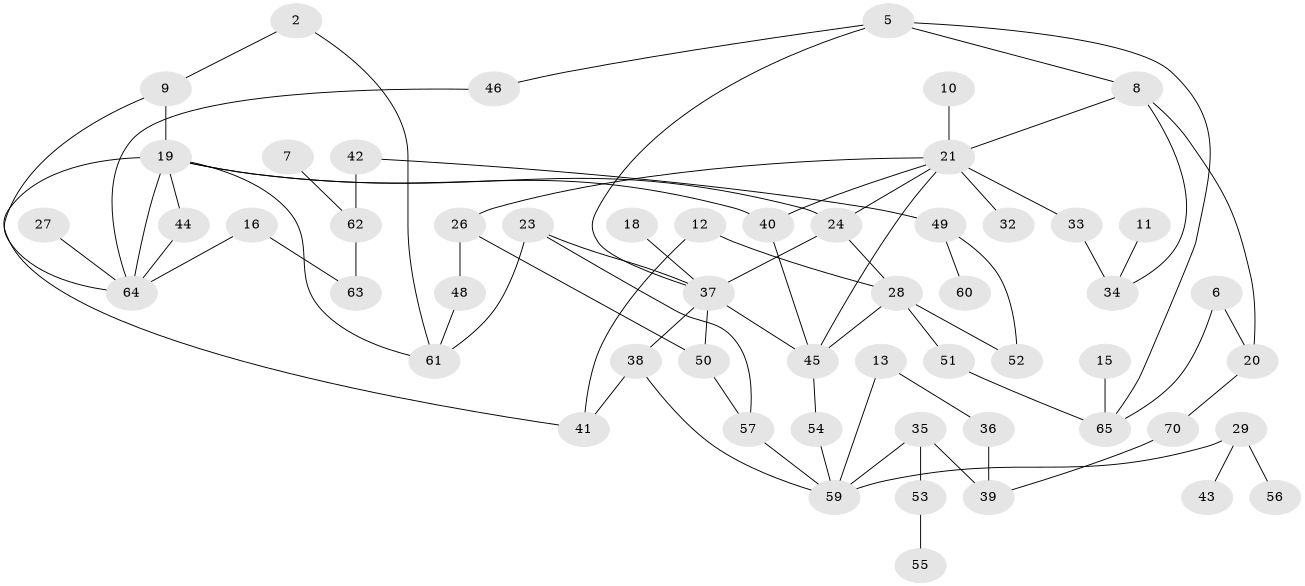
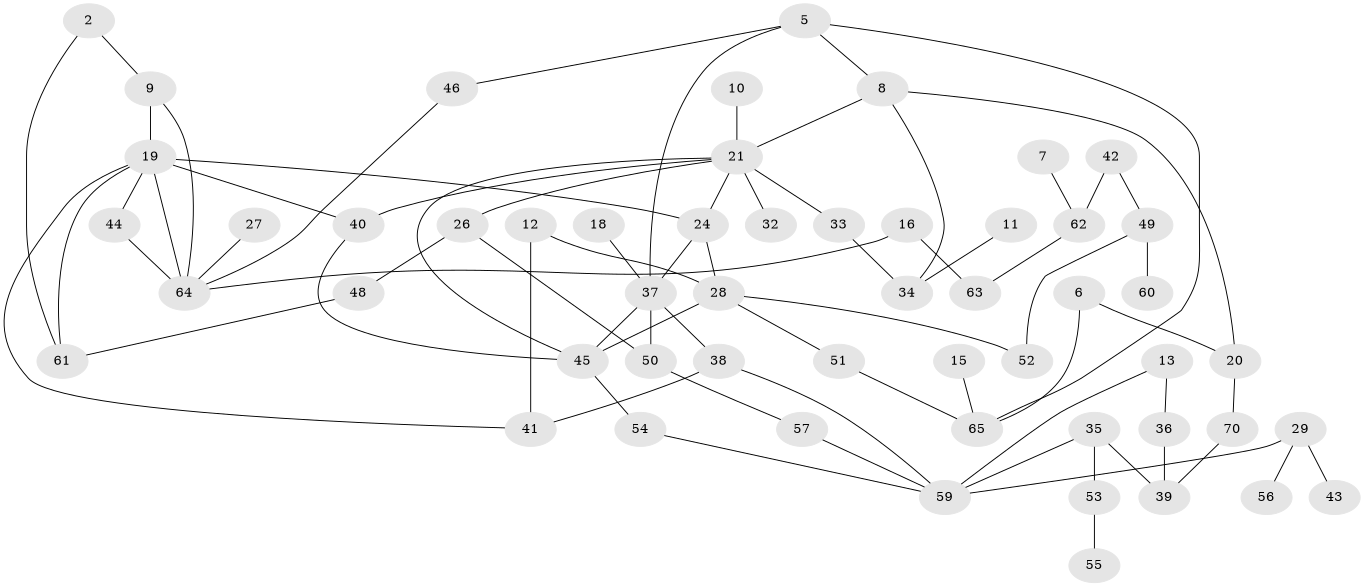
(528, 225) -> none
